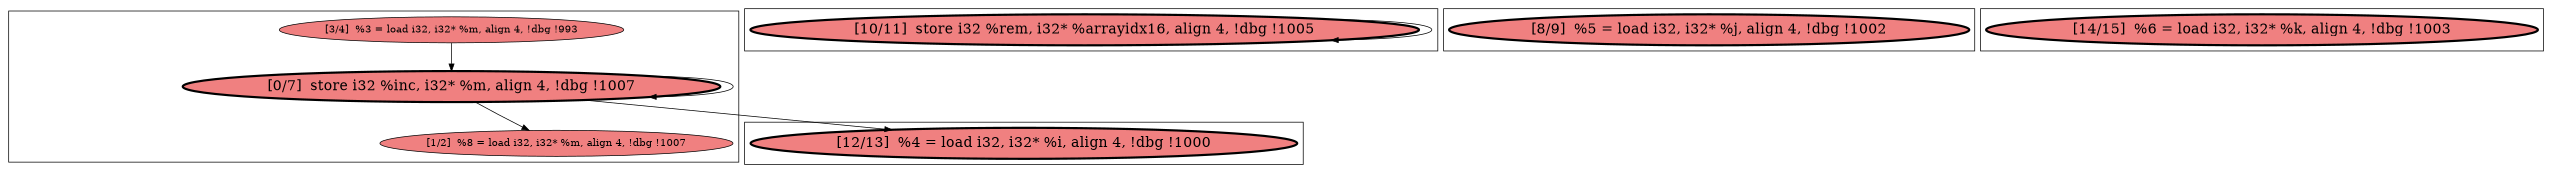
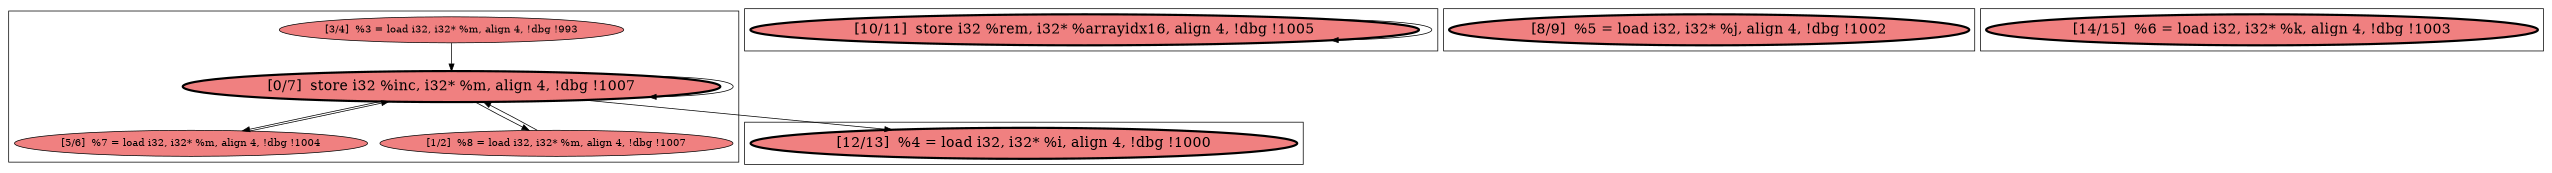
none -> (514, 117)
none -> (191, 143)
